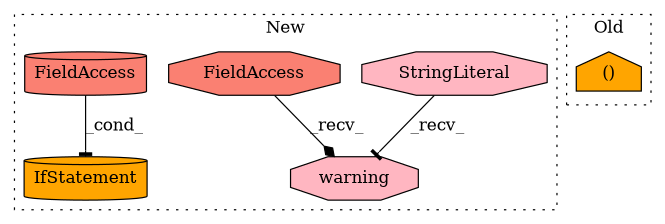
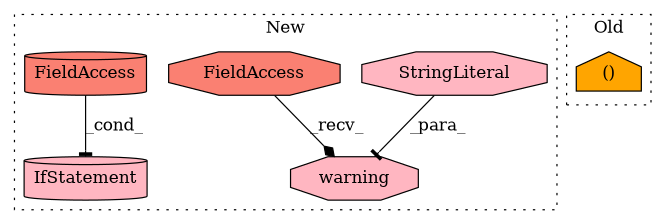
(438, 126) -> (438, 126)
(86, 178) -> (86, 178)
